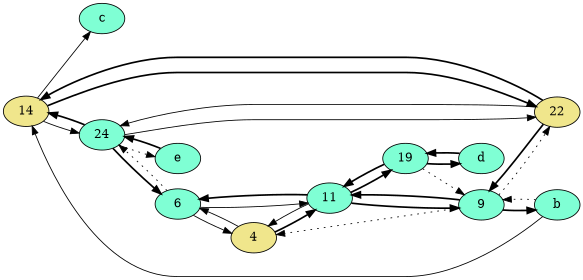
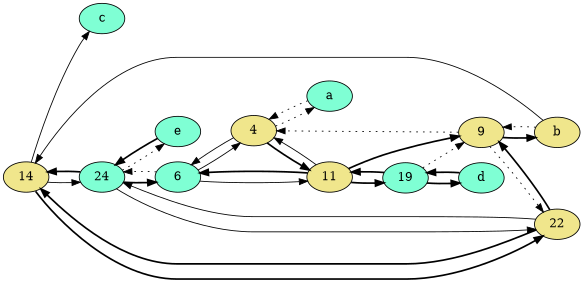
none -> (330, 96)
(410, 196) -> none
(330, 198) -> (330, 177)
(481, 205) -> (481, 132)
(557, 205) -> (557, 132)
